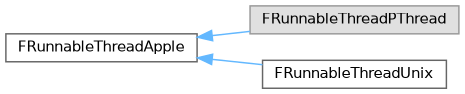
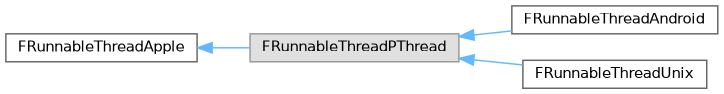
none -> (615, 20)
(237, 62) -> (498, 62)
